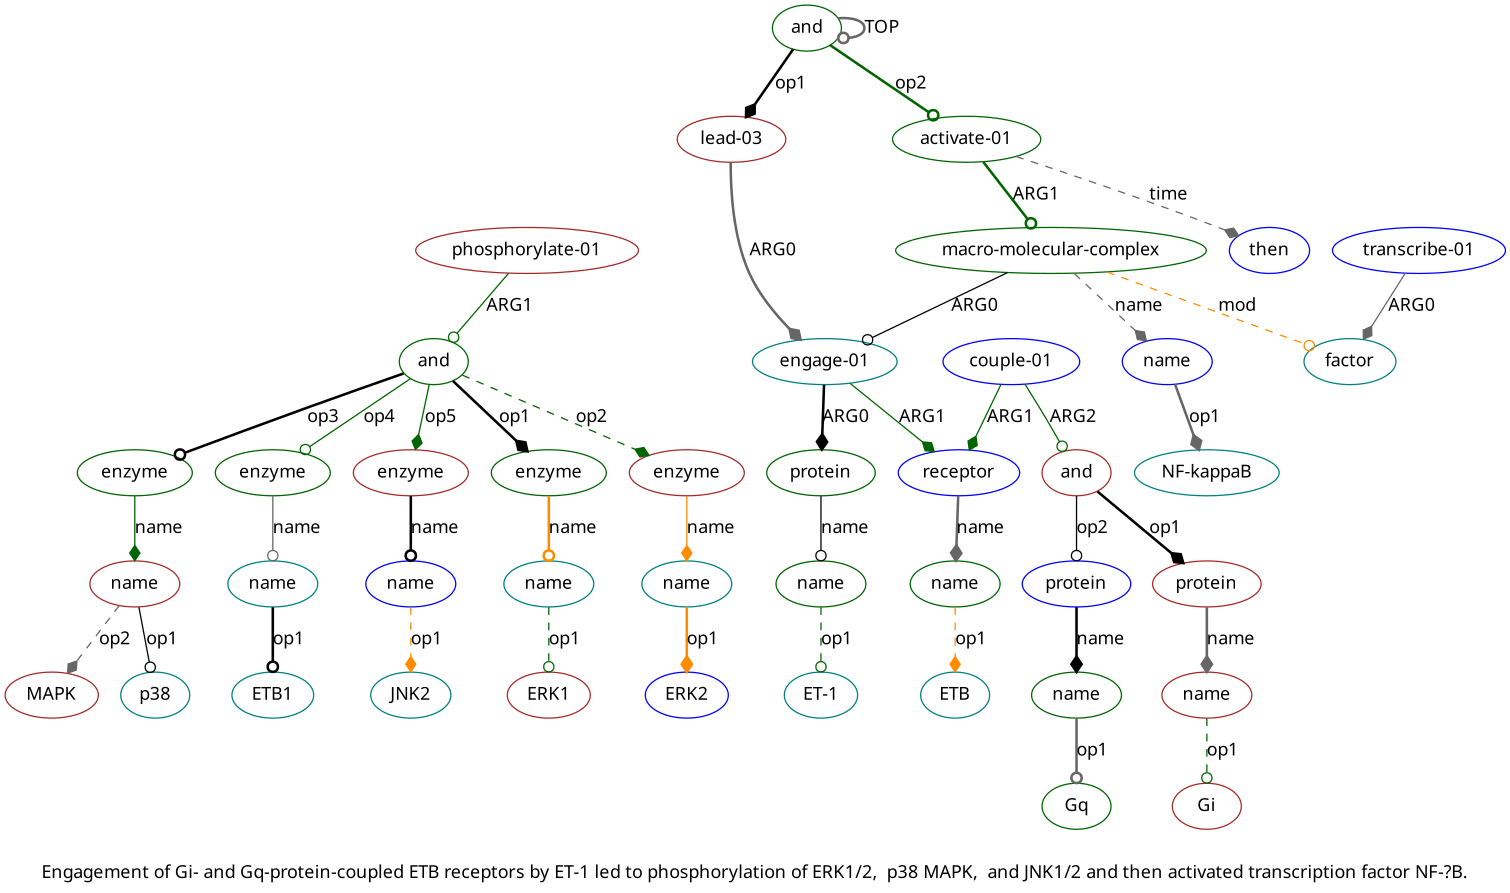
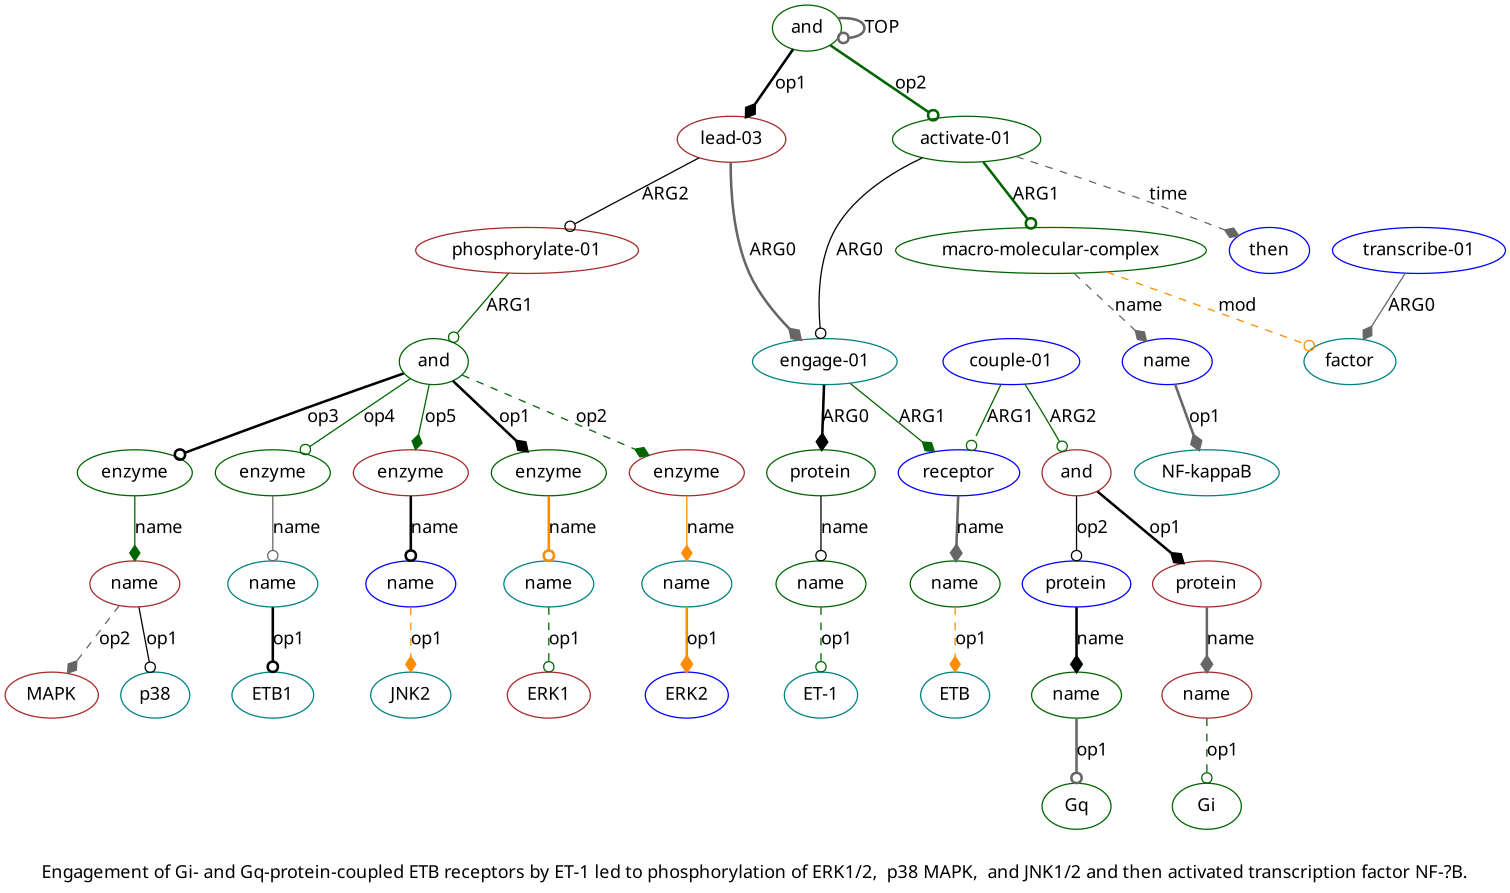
none -> (637, 191)
(940, 305) -> (839, 224)
(989, 410) -> (989, 410)
(1207, 806) -> (1207, 806)
